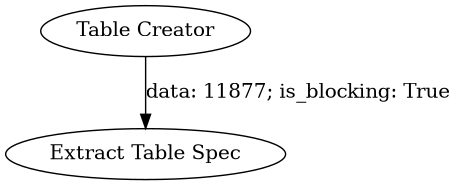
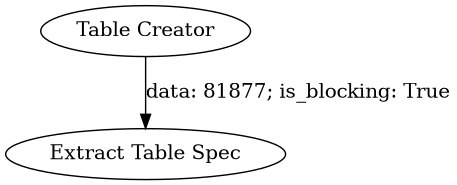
(298, 93) -> (298, 93)
